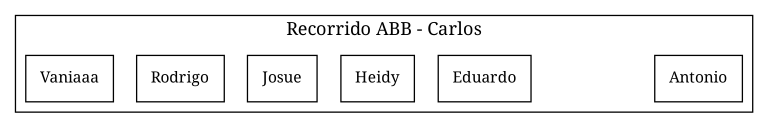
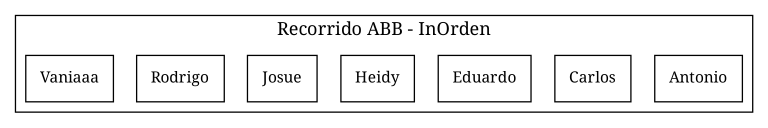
(384, 30) -> (384, 30)
none -> (593, 79)
